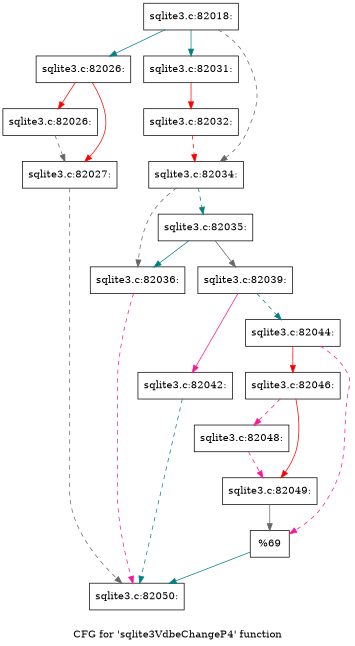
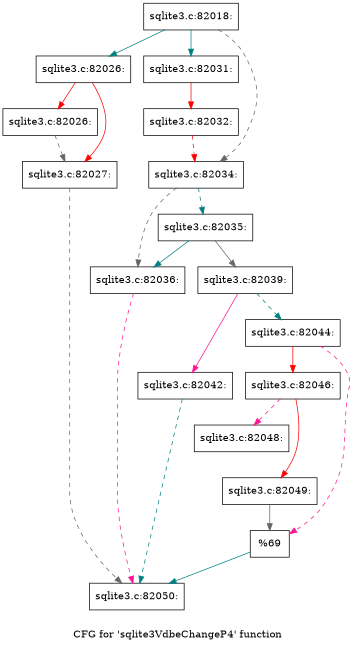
(254, 462) -> none
